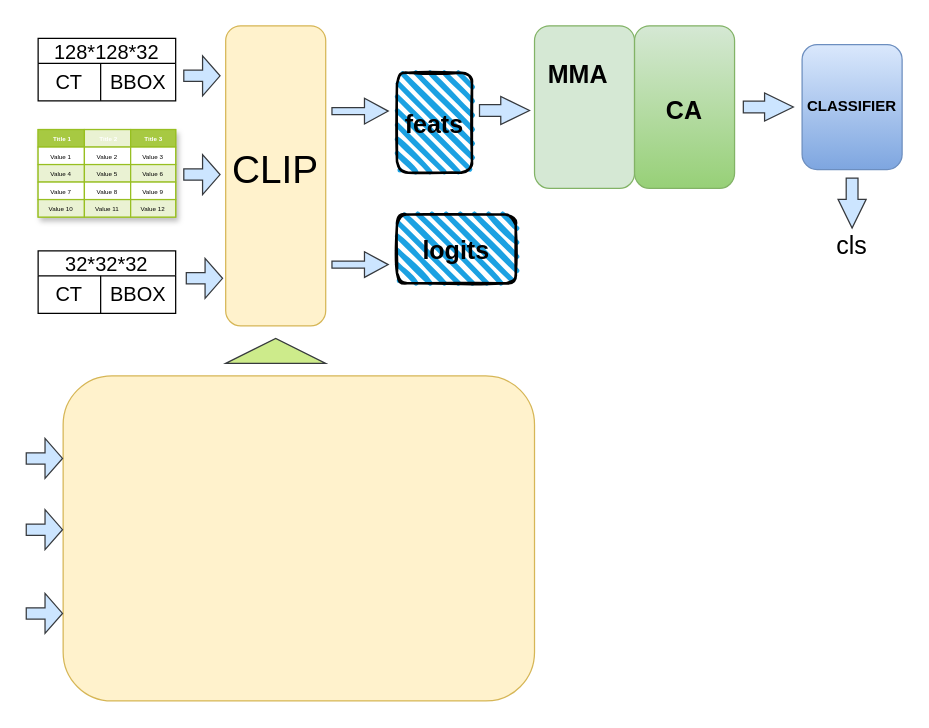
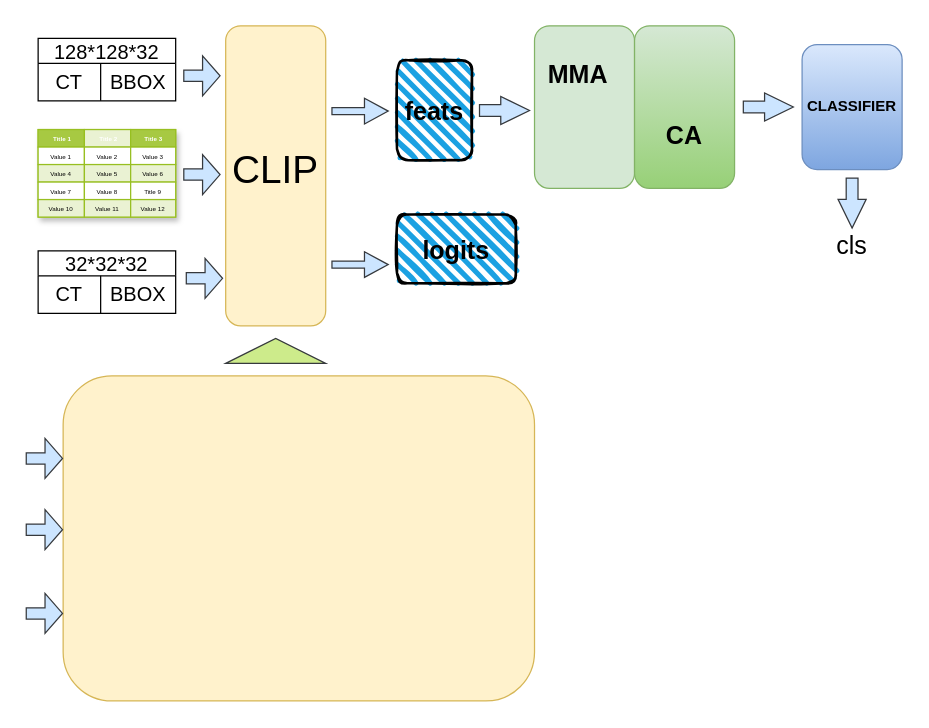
(684, 109) -> (684, 134)
(434, 123) -> (434, 110)
(153, 191) -> (153, 191)
